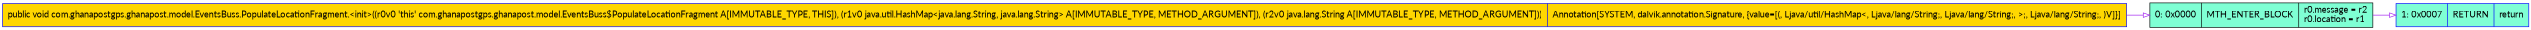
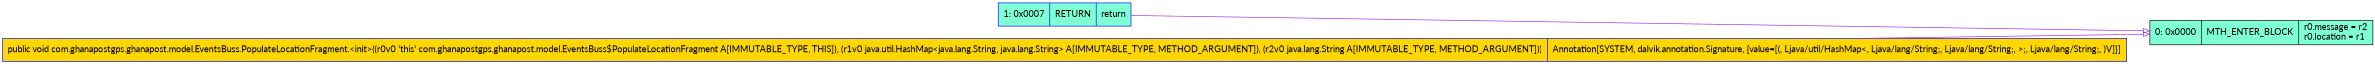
(2381, 15) -> (1637, 23)
